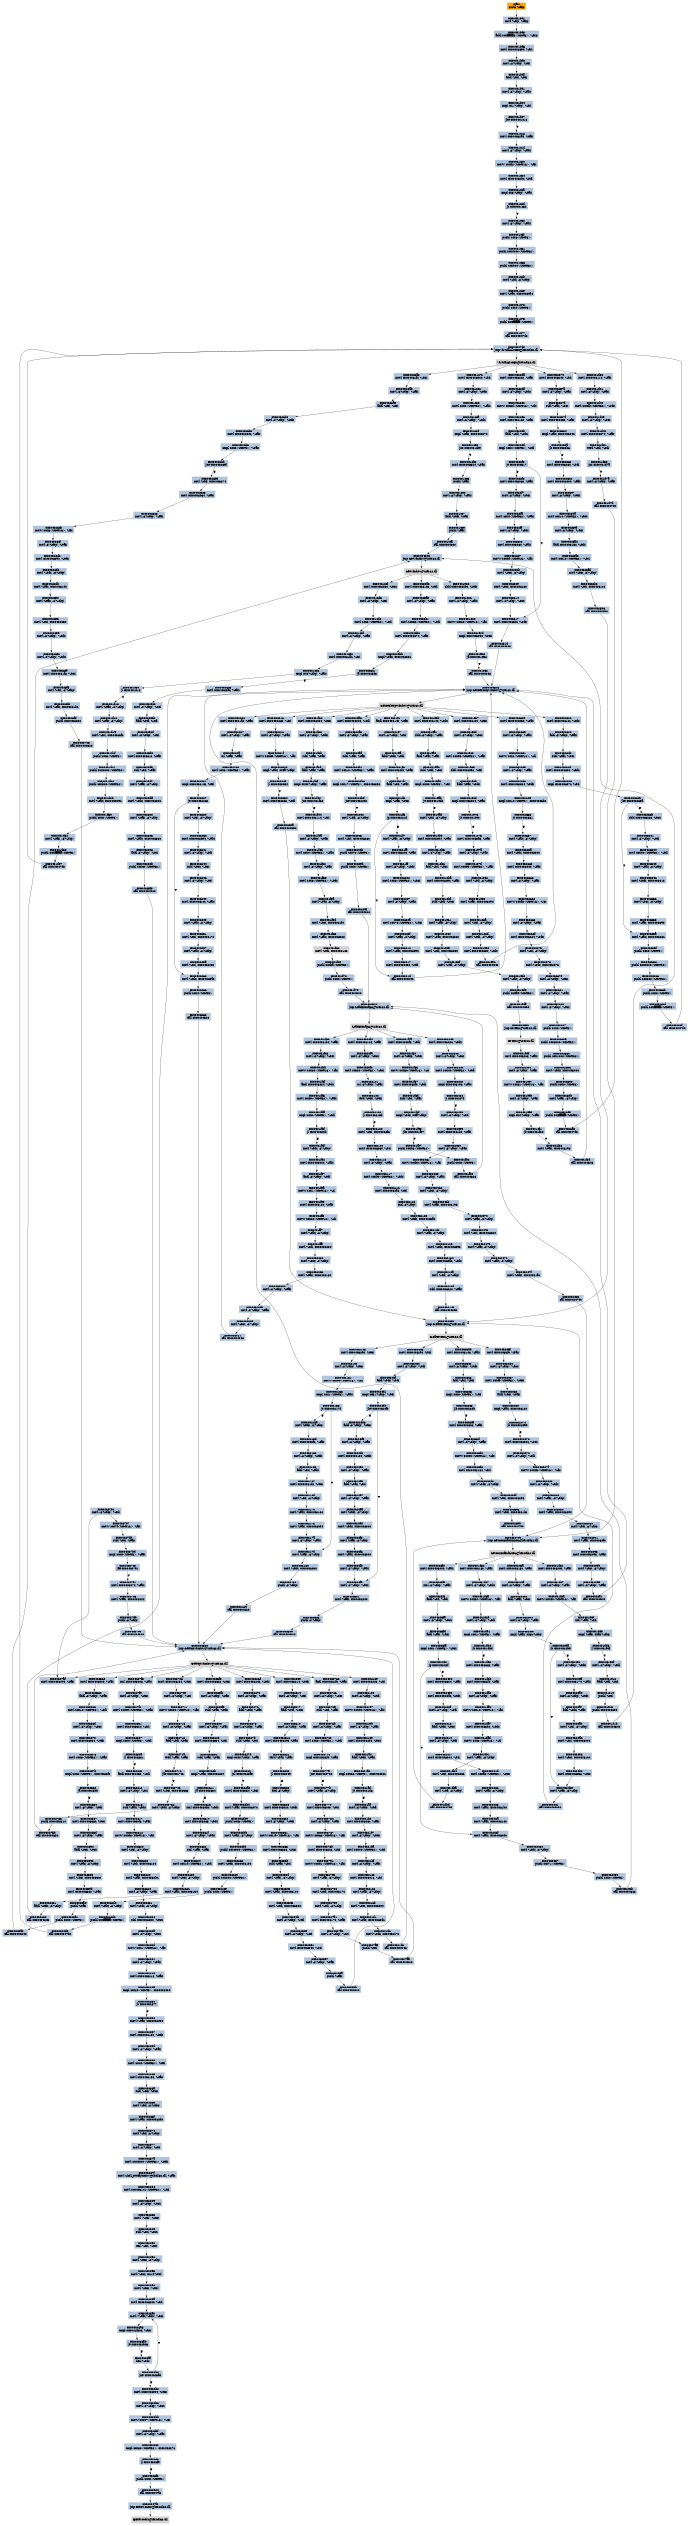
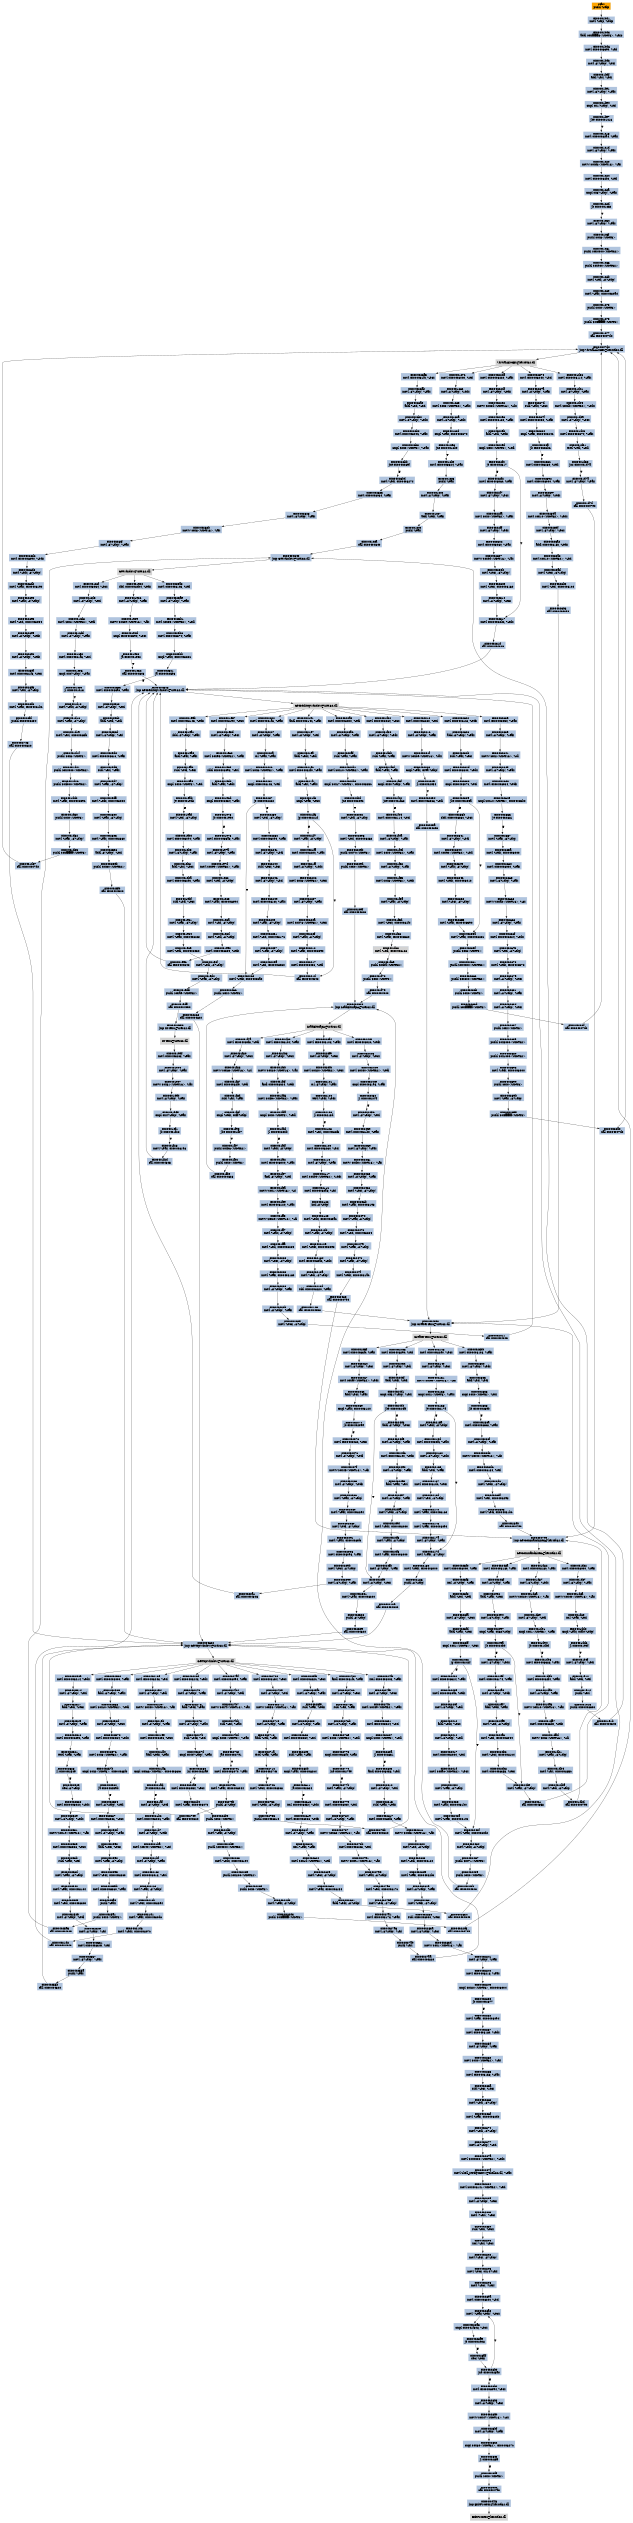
(89, 1600) -> (230, 1684)
